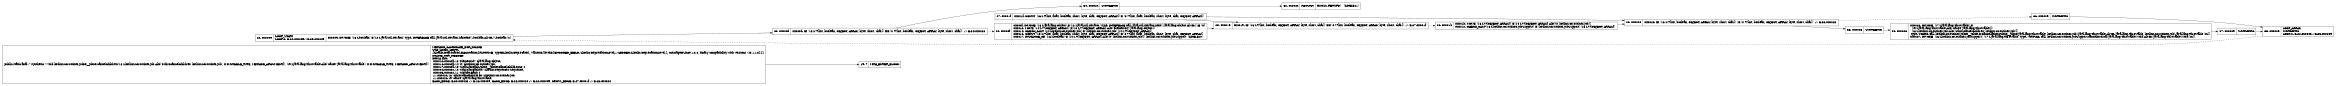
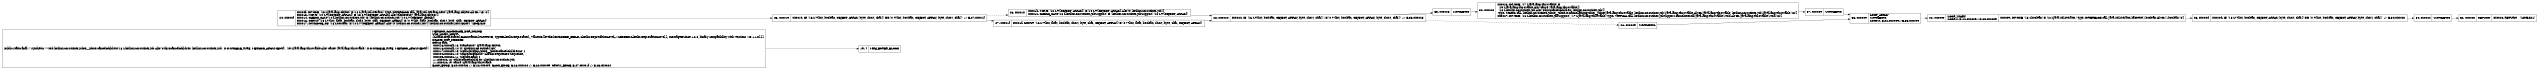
(1210, 21) -> (989, 21)
(990, 31) -> none
